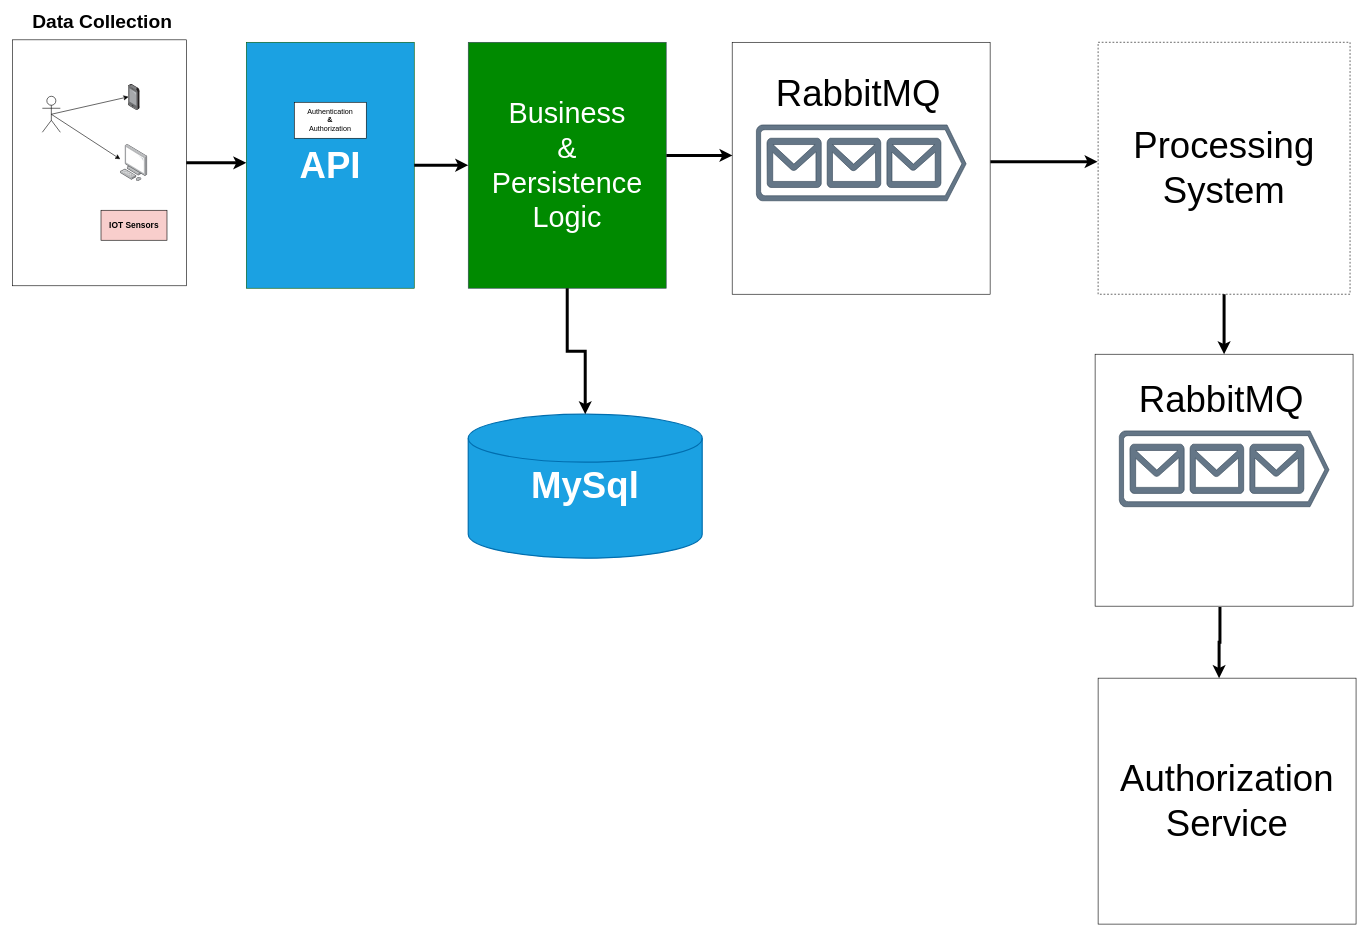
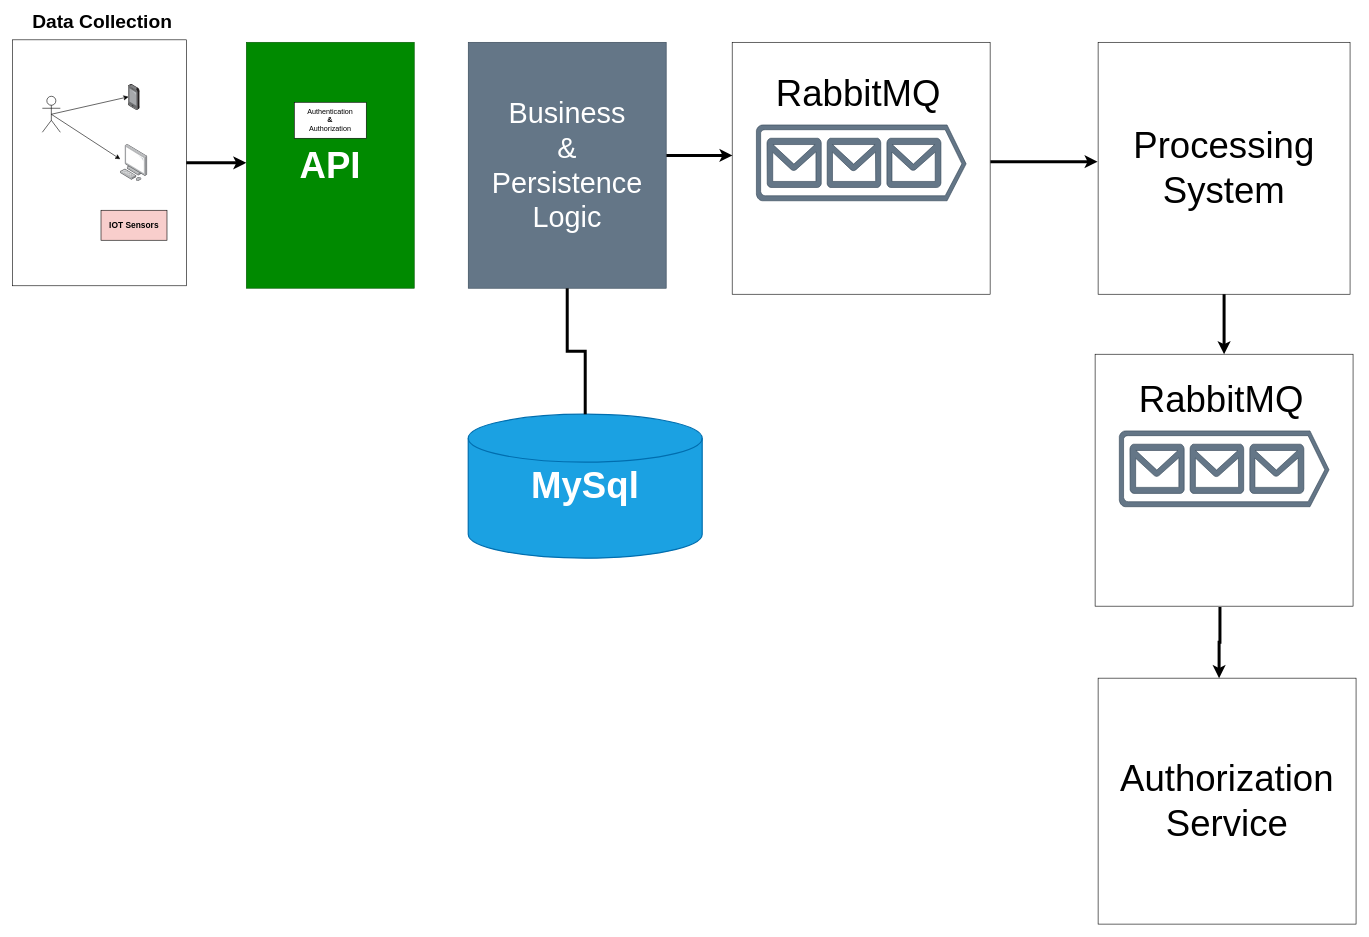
(330, 165) -> (330, 165)
(437, 165) -> none
(567, 165) -> (567, 165)
(1224, 168) -> (1224, 168)
(585, 403) -> (585, 407)
